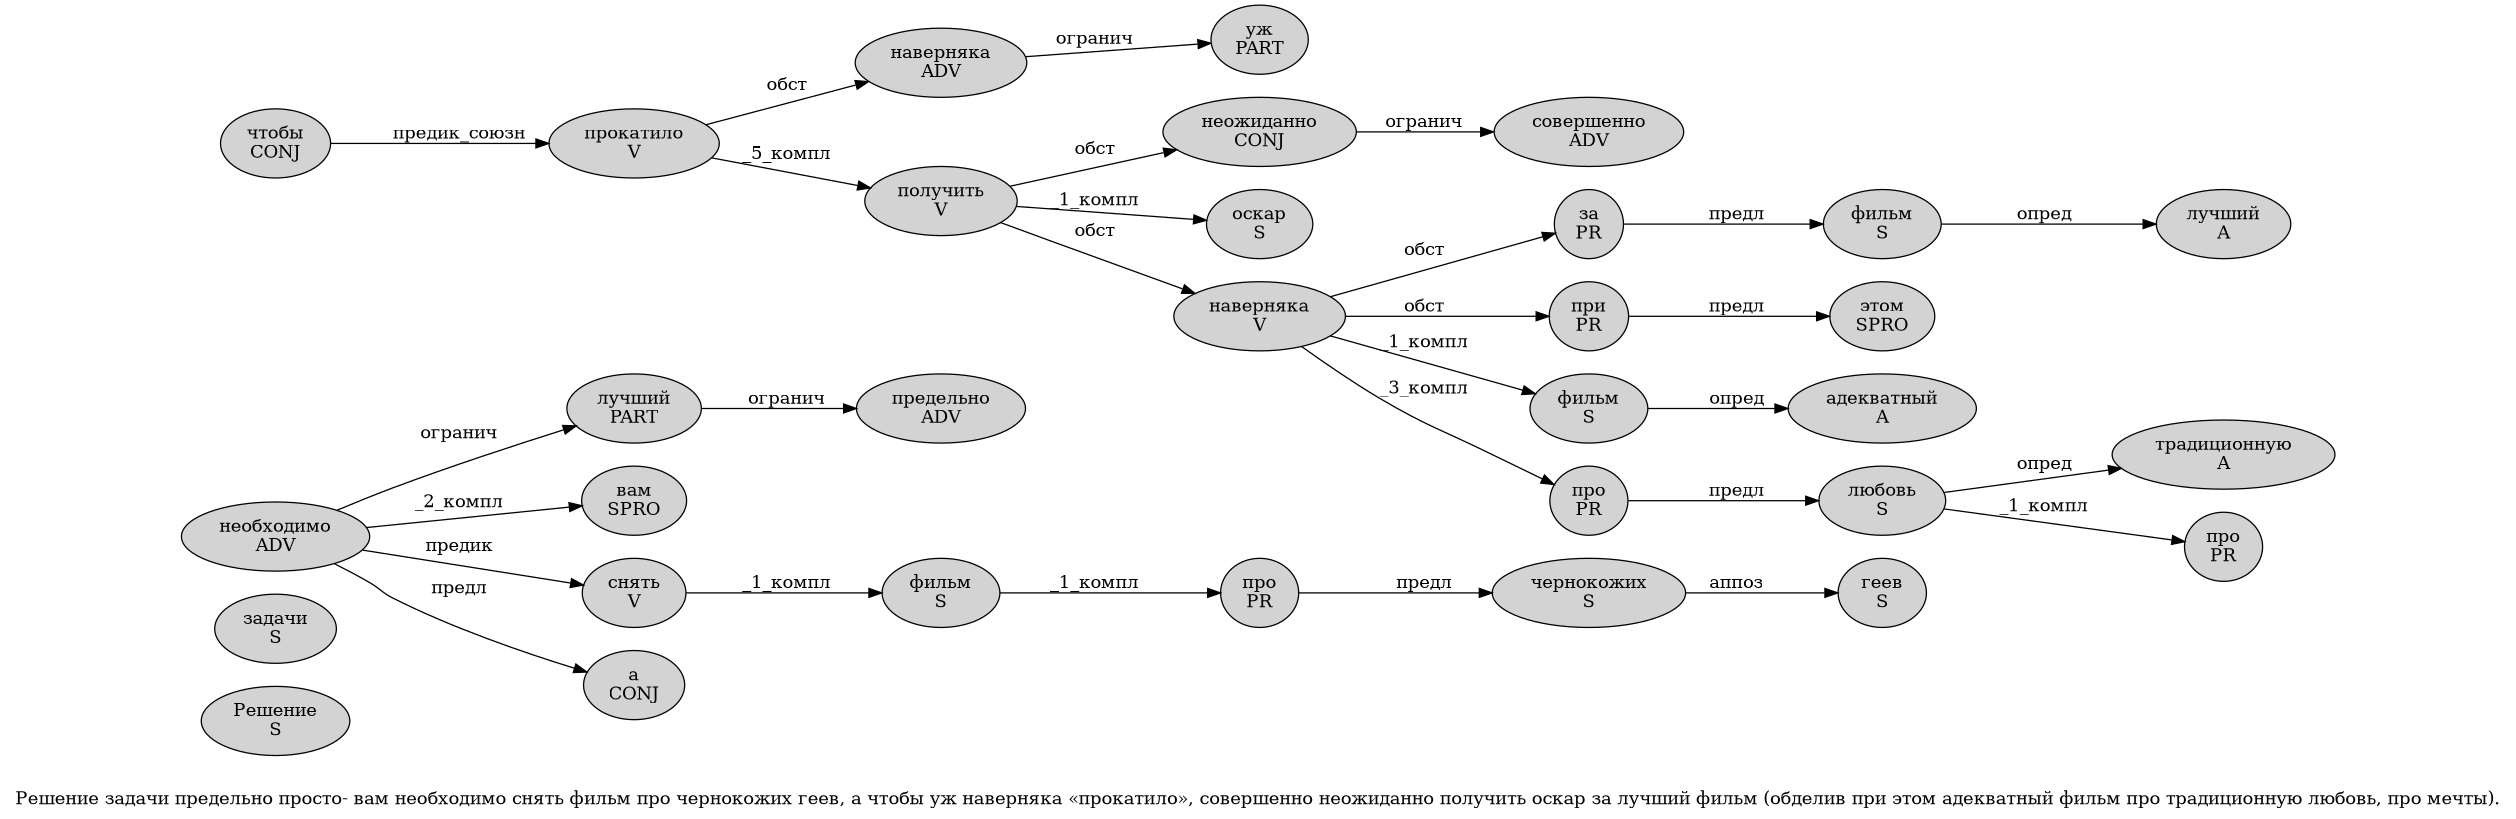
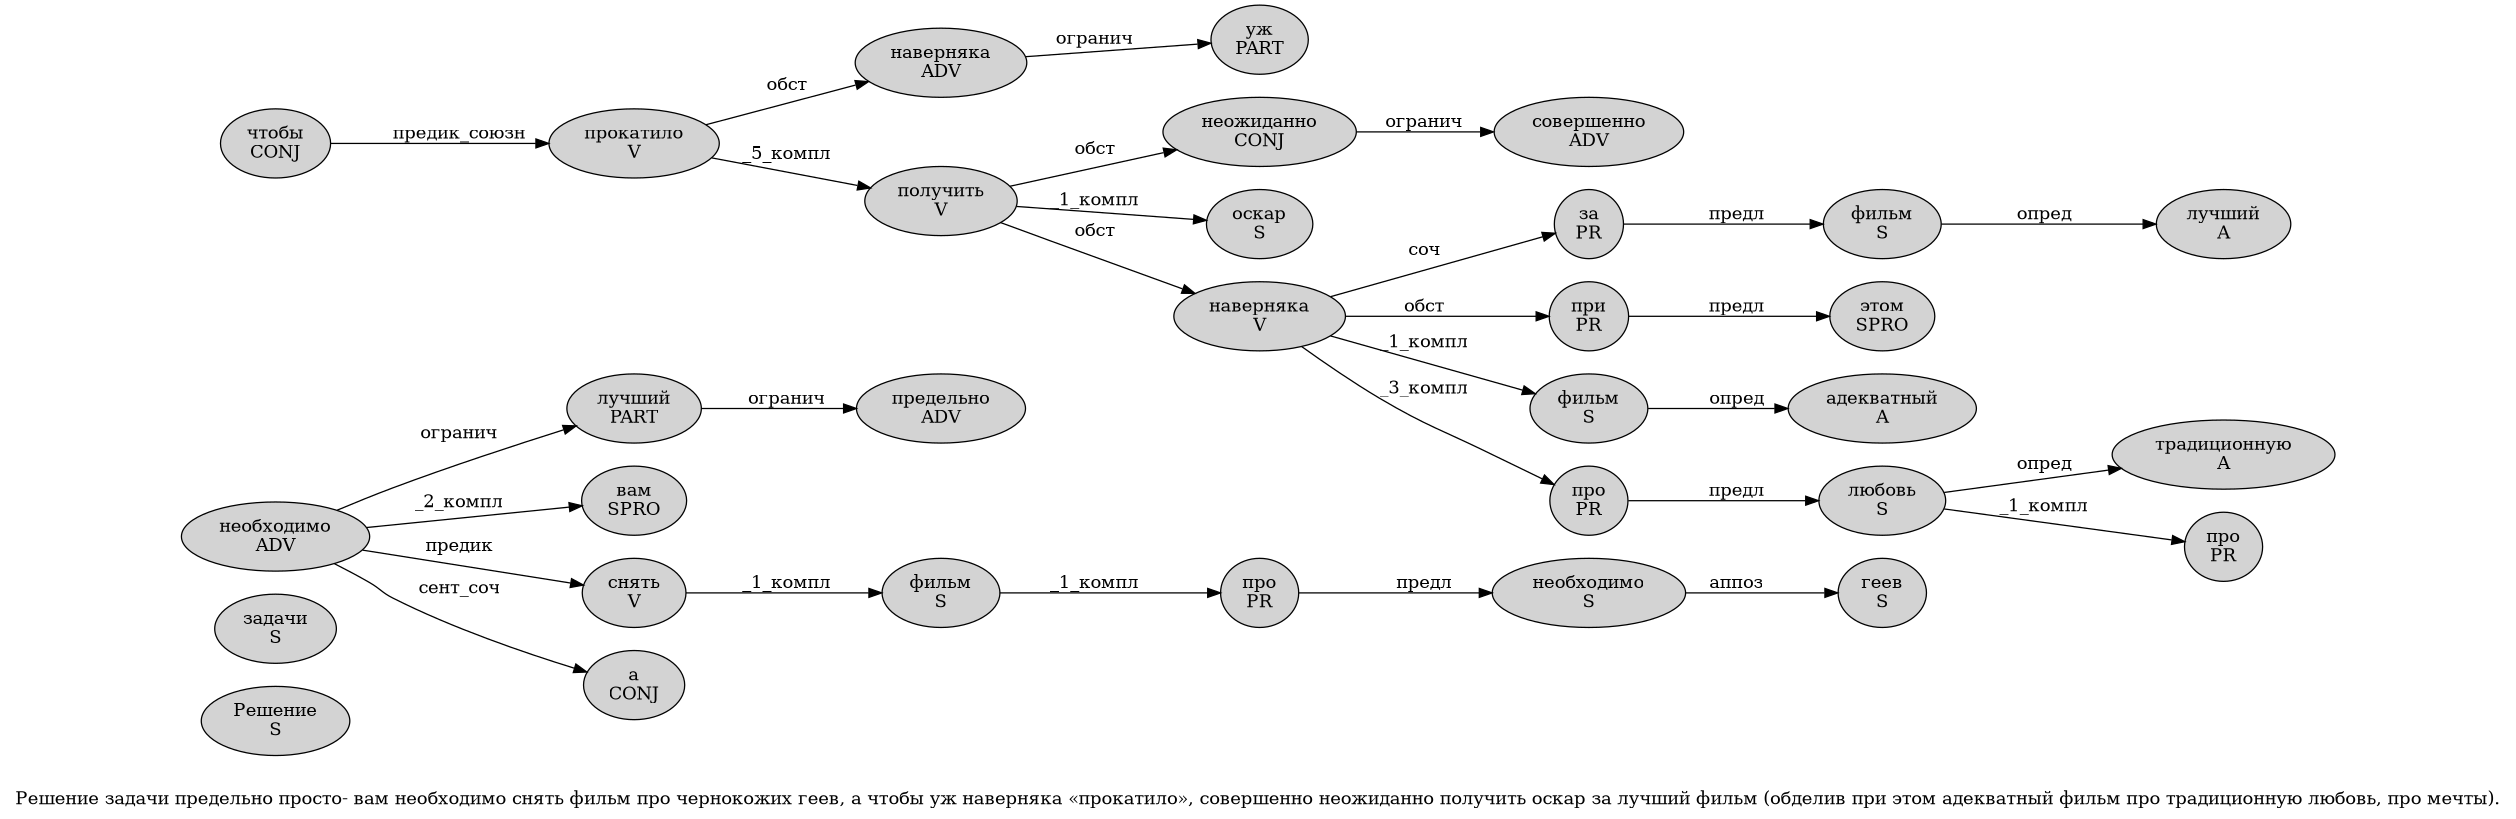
(1424, 250) -> (1424, 250)
(459, 588) -> (459, 588)
(1589, 593) -> (1589, 593)
